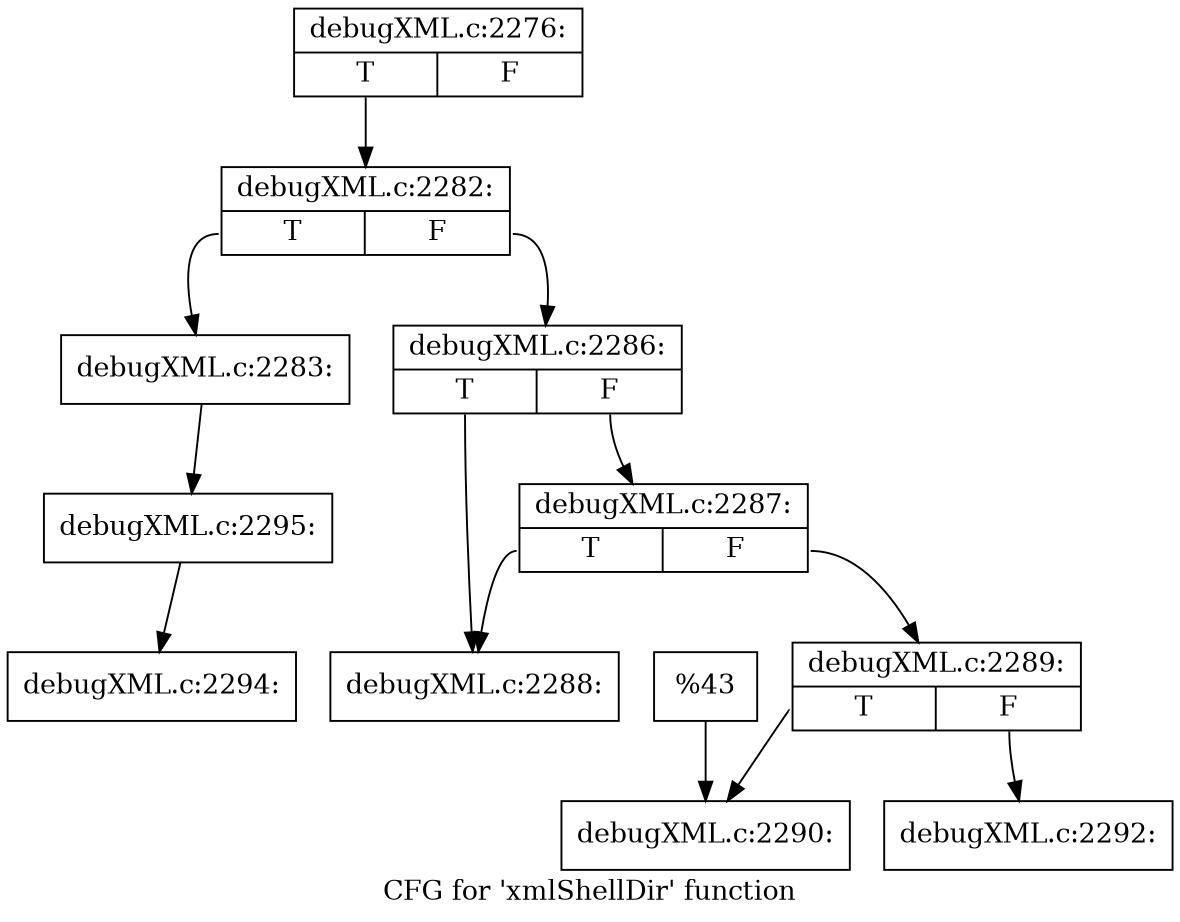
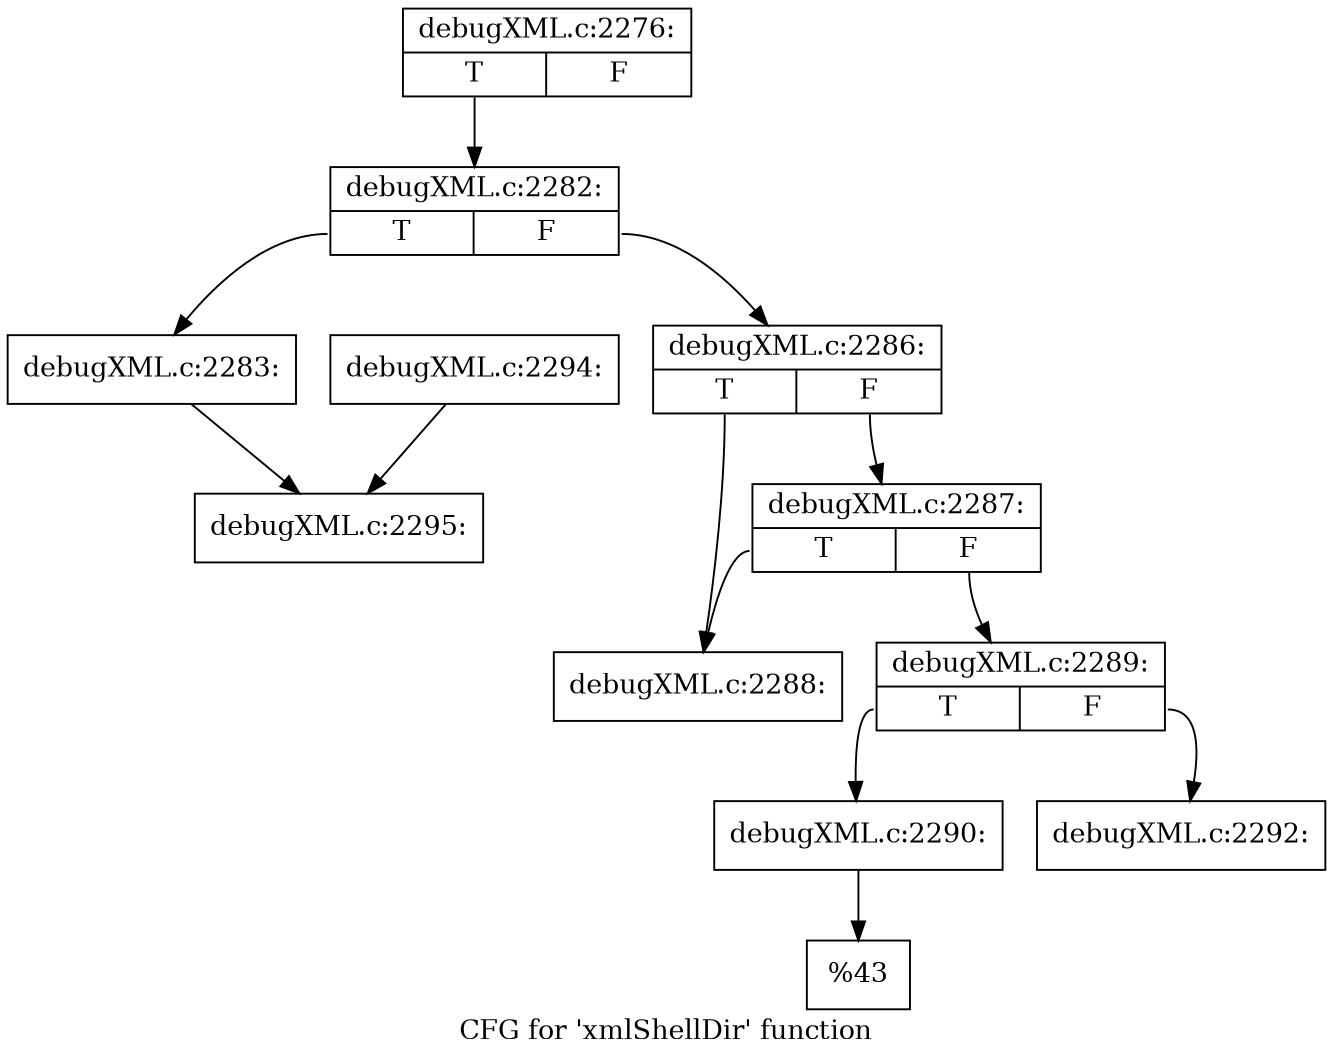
(172, 598) -> (413, 441)
(706, 751) -> (858, 896)
